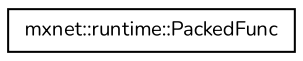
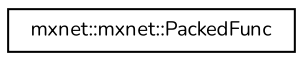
(151, 30) -> (151, 30)
